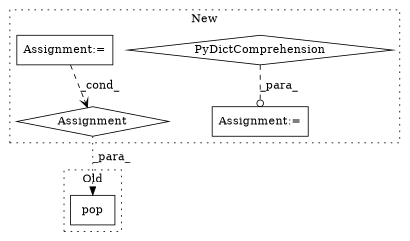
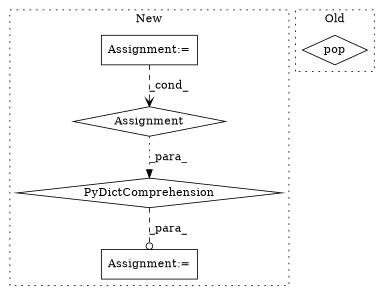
(93, 162) -> (149, 153)
(93, 210) -> (335, 50)
